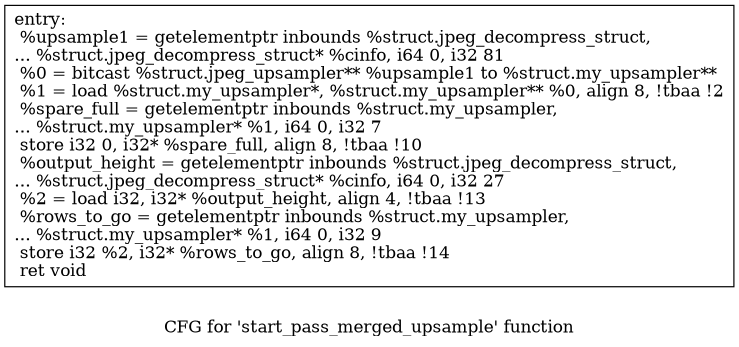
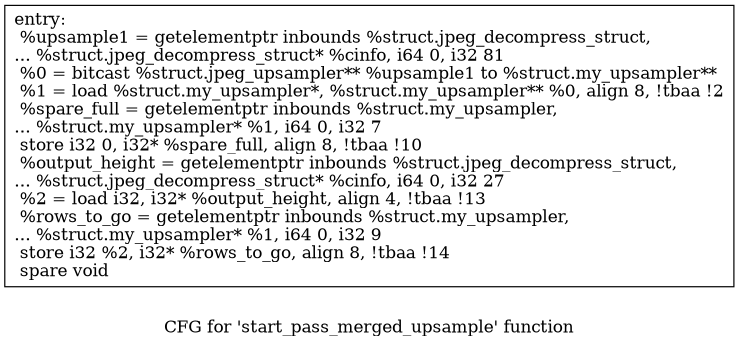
(51, 271) -> (62, 271)
